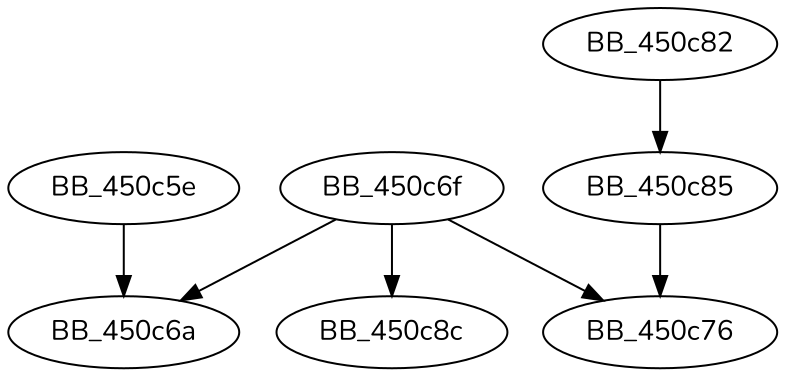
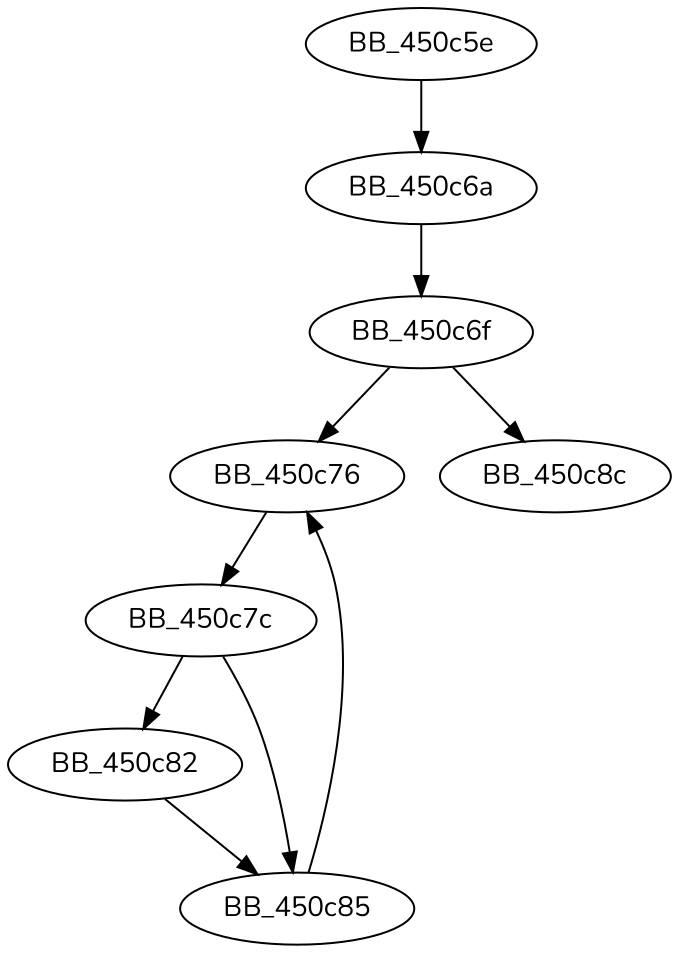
(267, 255) -> (421, 250)
none -> (201, 620)
